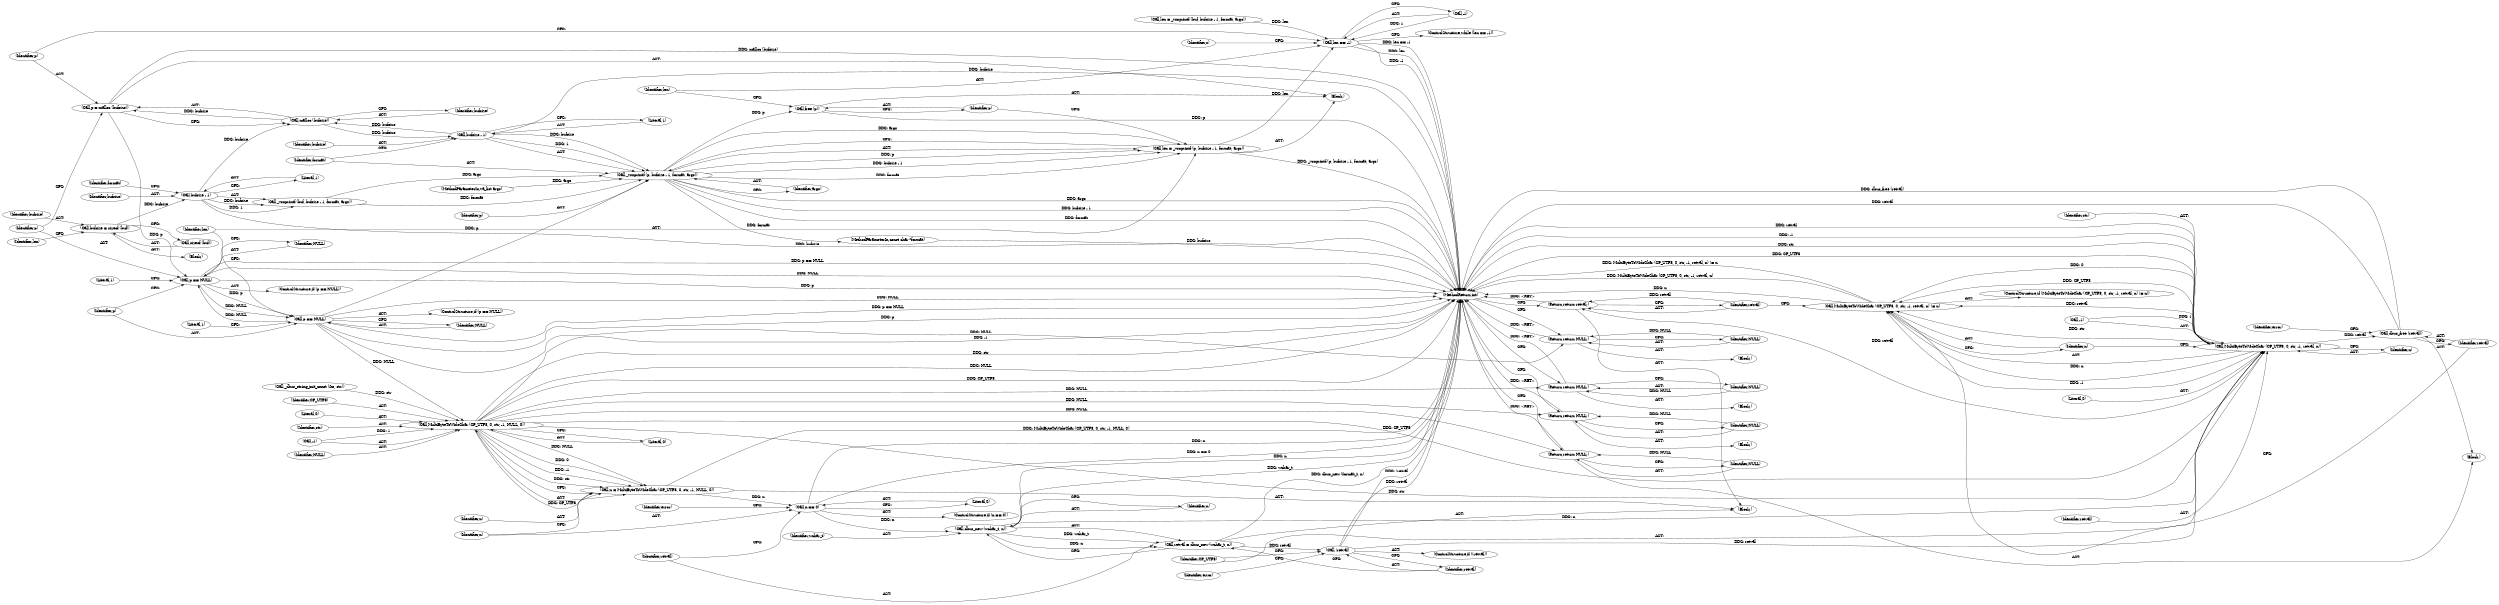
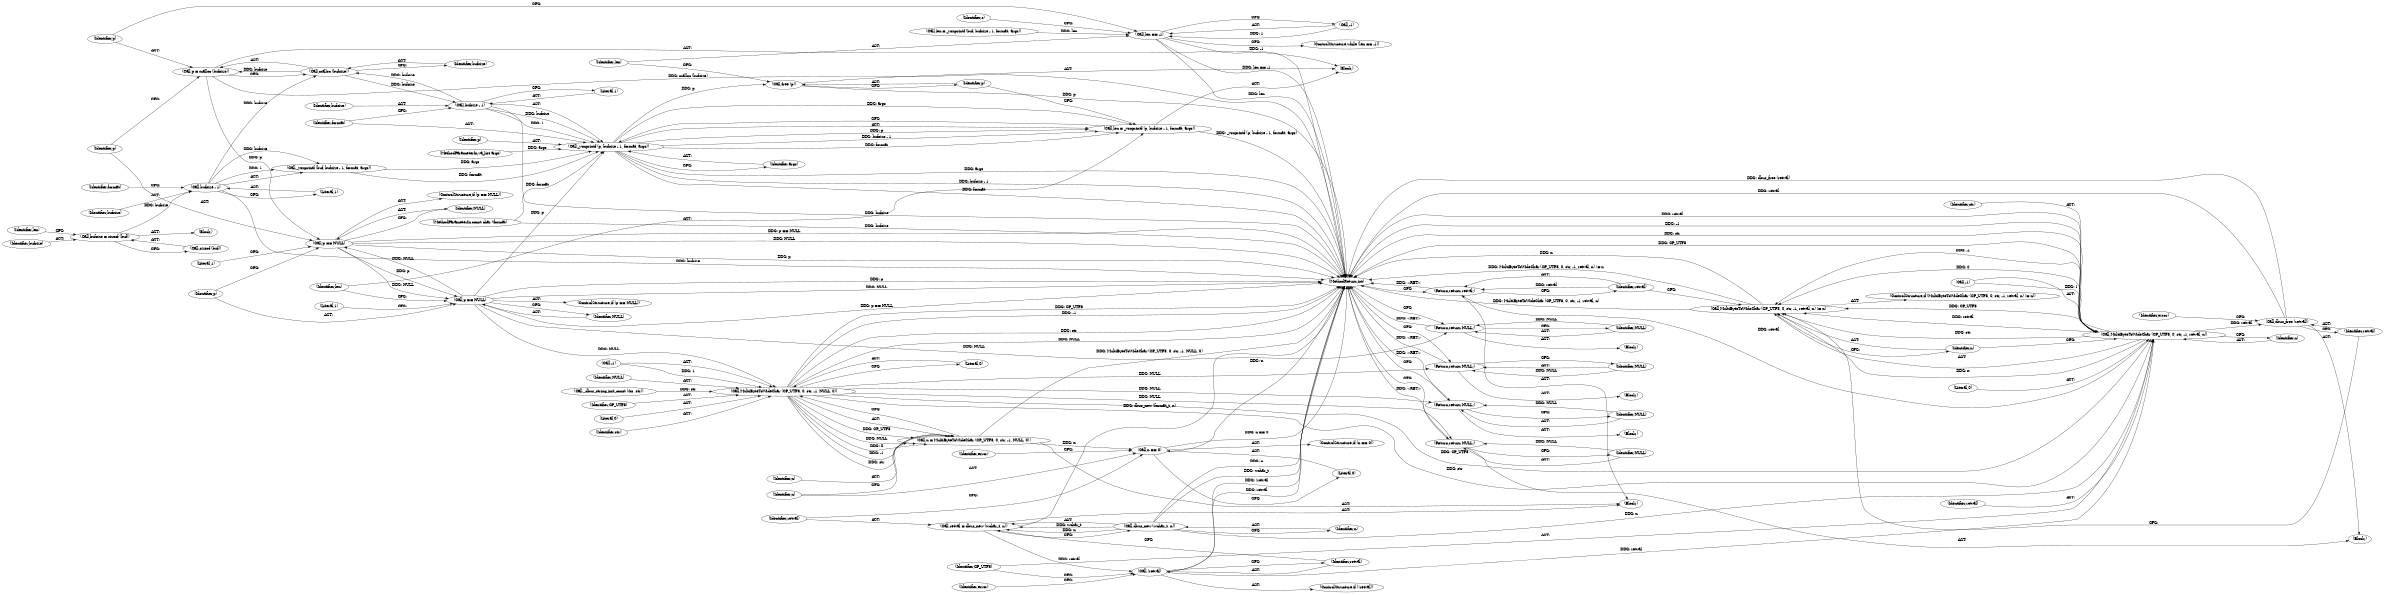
(1282, 107) -> none
(740, 228) -> (551, 186)
(879, 529) -> none
(807, 536) -> none
